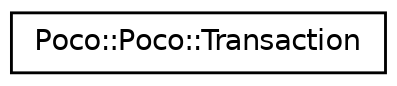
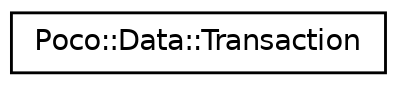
(198, 43) -> (198, 43)
